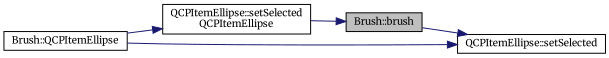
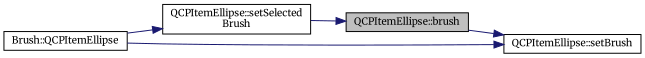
(237, 19) -> (237, 19)
(384, 22) -> (407, 22)
(532, 44) -> (572, 44)
